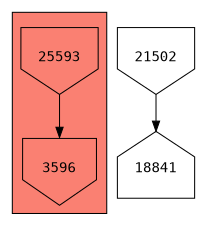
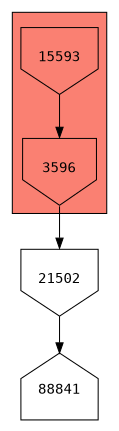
(60, 57) -> (60, 57)
(156, 168) -> (60, 390)
none -> (60, 222)
